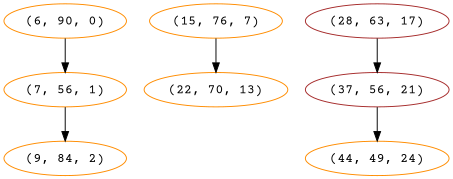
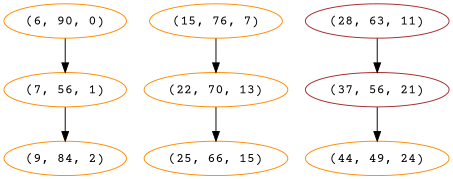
(377, 21) -> (377, 21)
none -> (216, 158)
